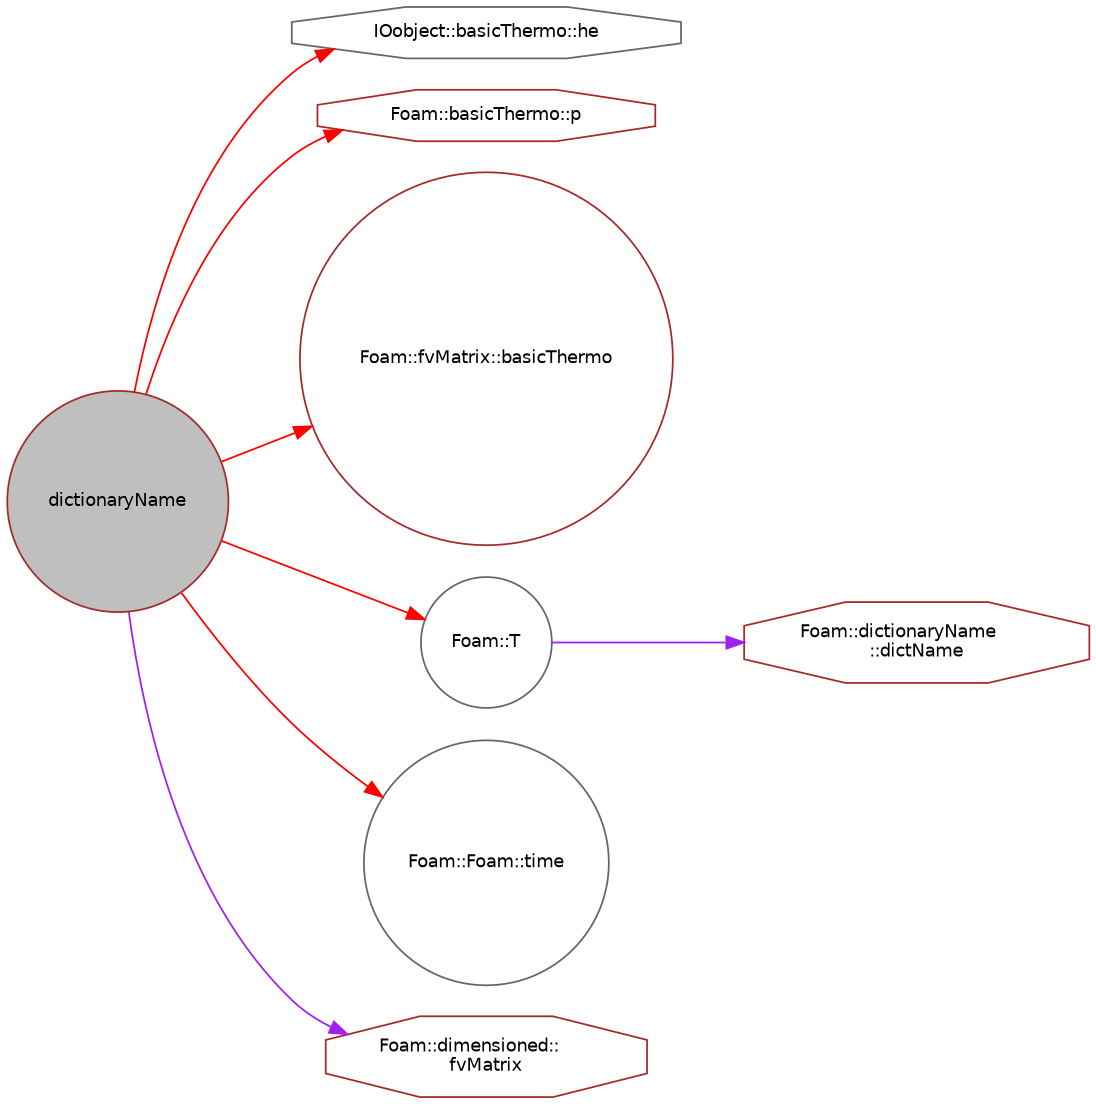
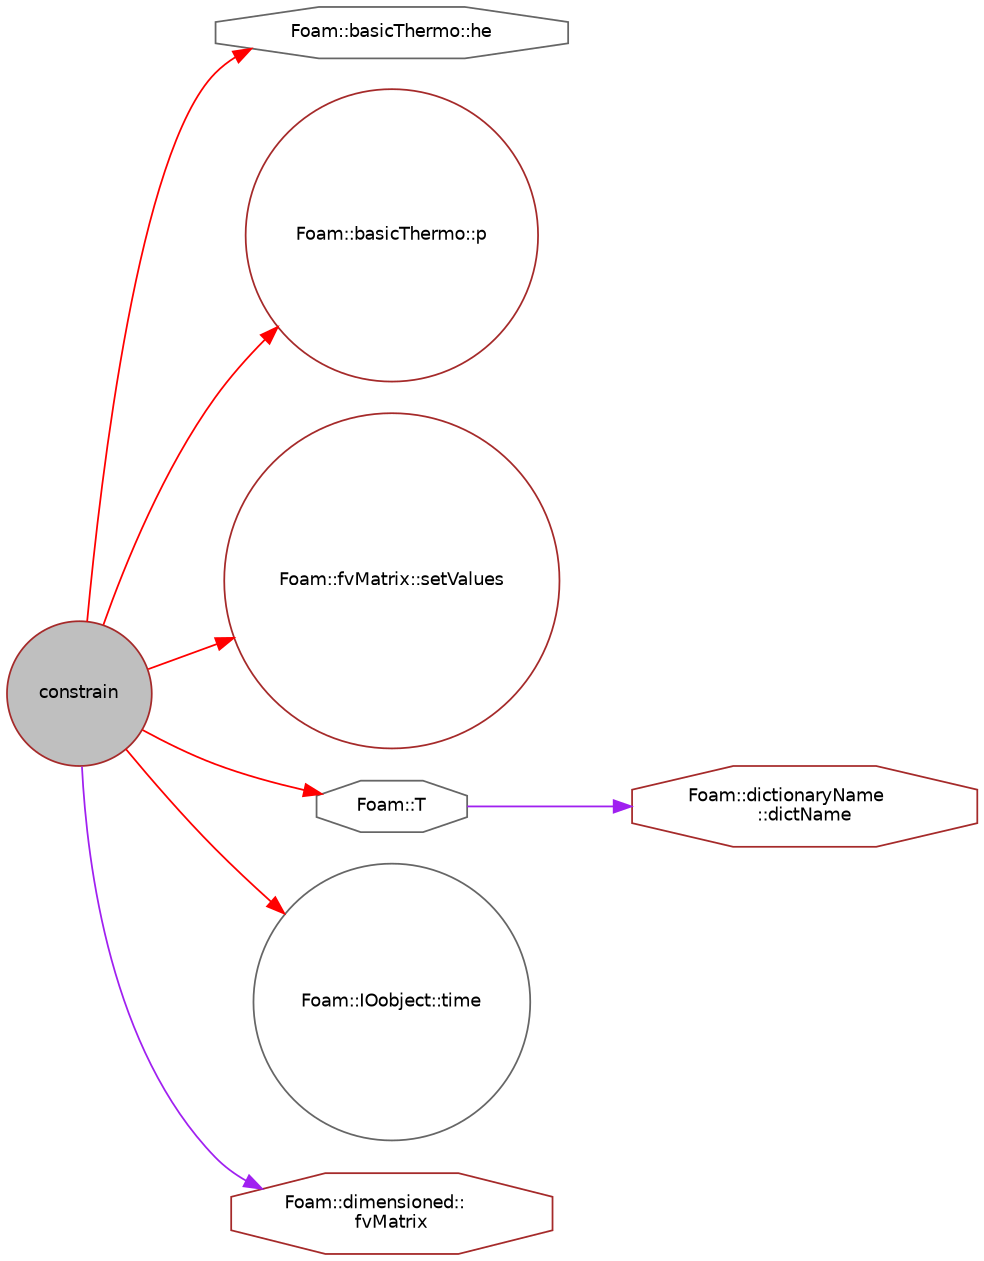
(486, 33) -> (392, 33)
(486, 116) -> (392, 235)
(486, 359) -> (392, 581)
(118, 502) -> (79, 694)
(486, 643) -> (392, 806)
(486, 863) -> (392, 1002)
